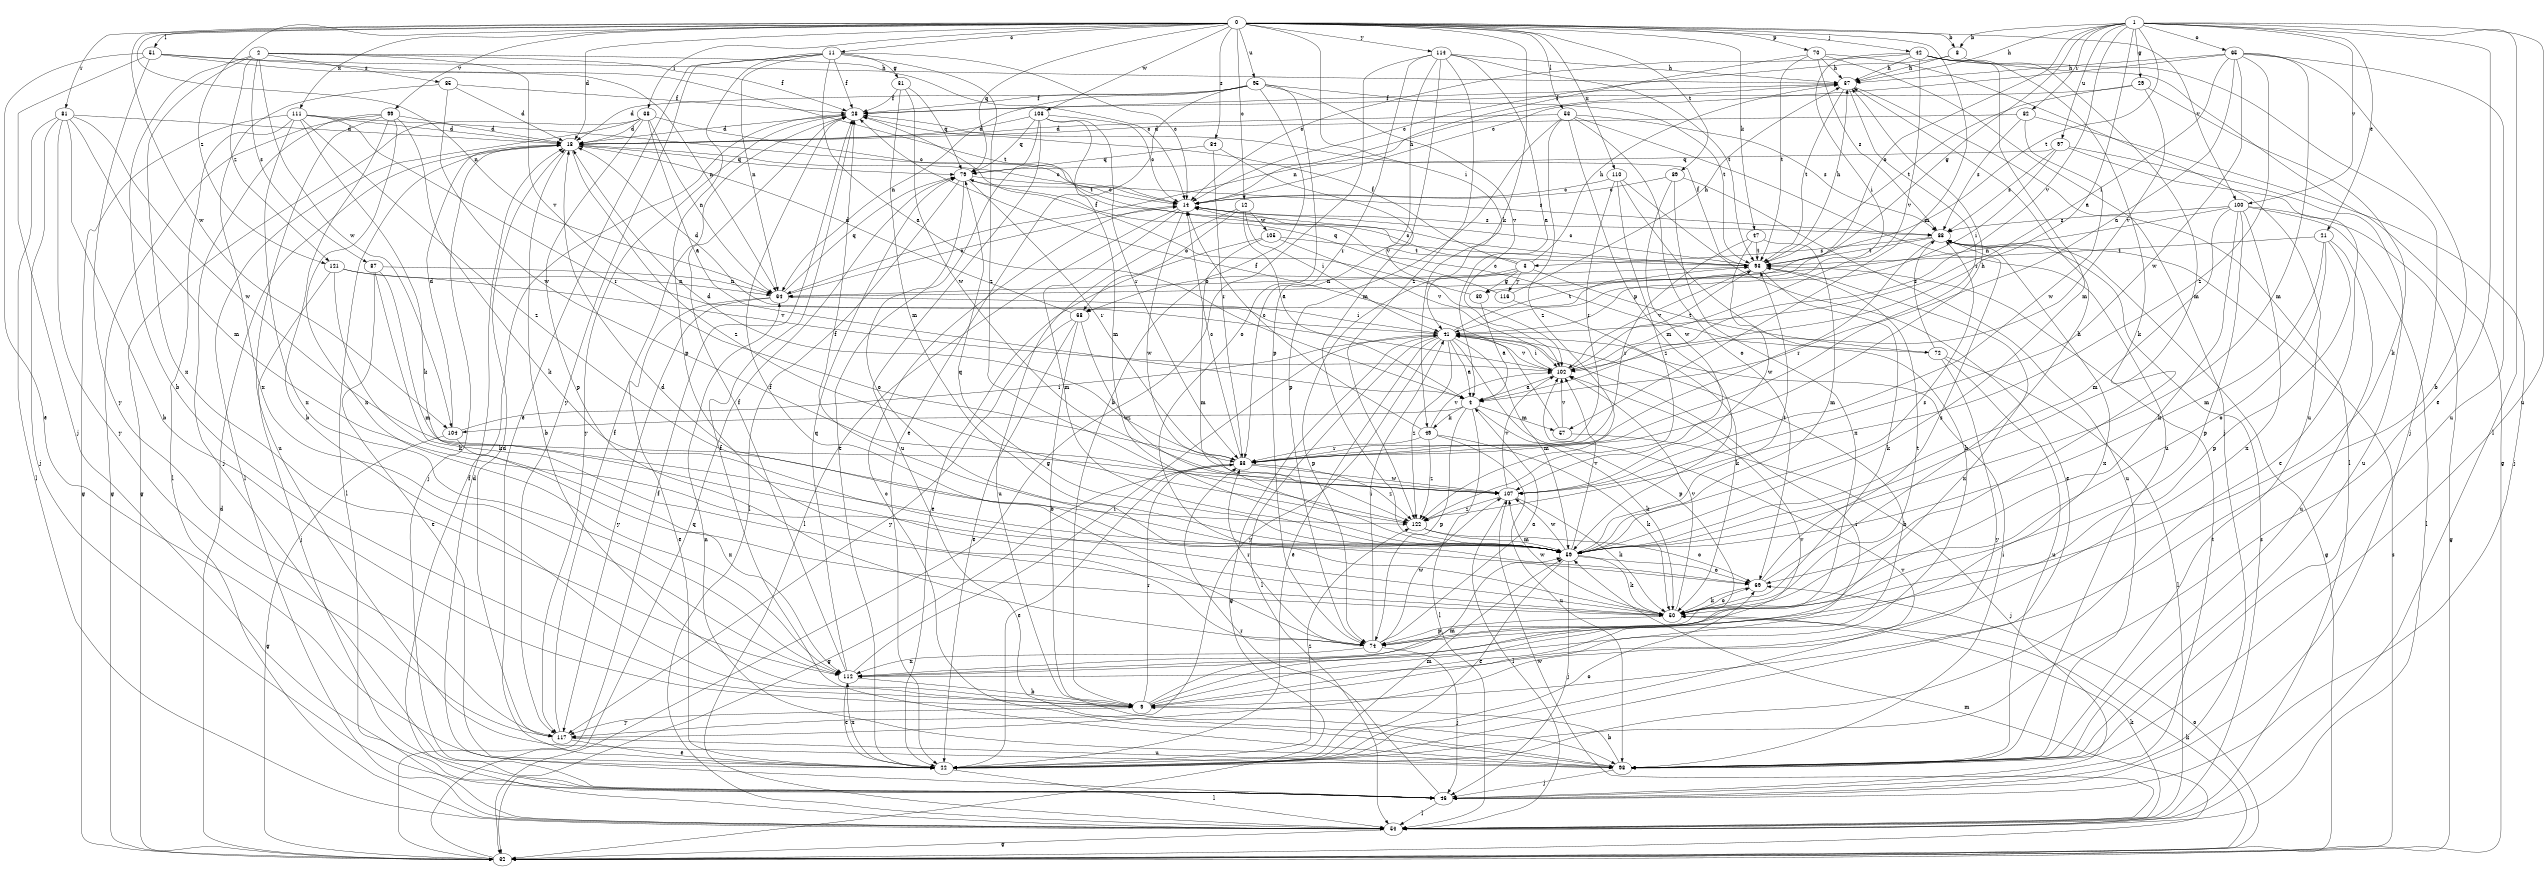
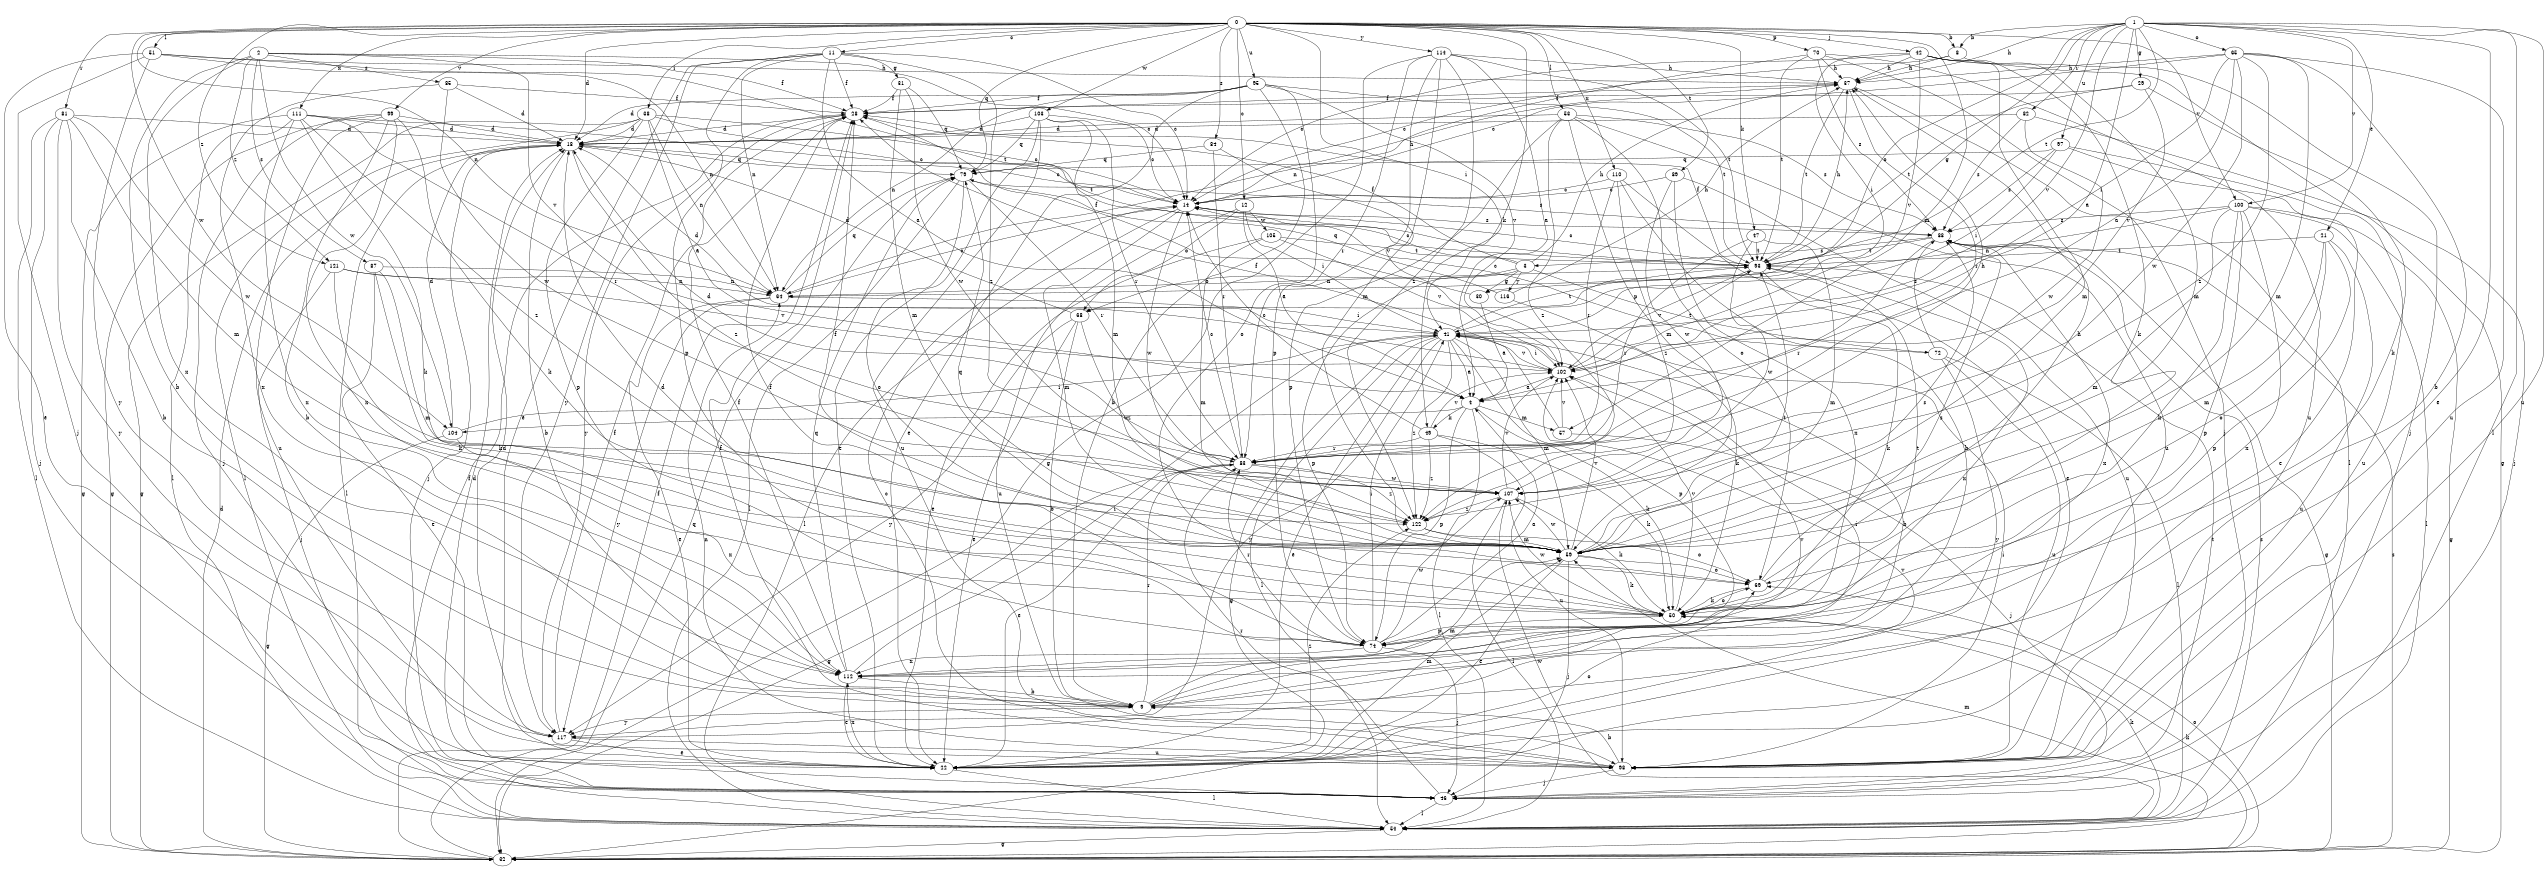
(1053, 183) -> (918, 144)
